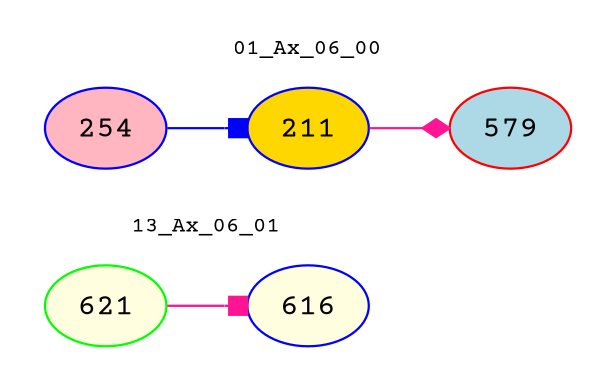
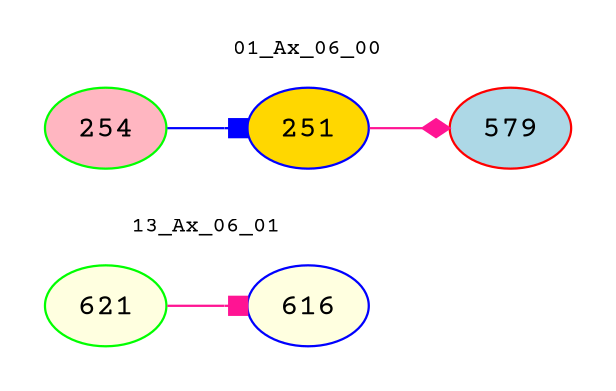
(106, 128) -> (106, 128)
(308, 128) -> (308, 128)
